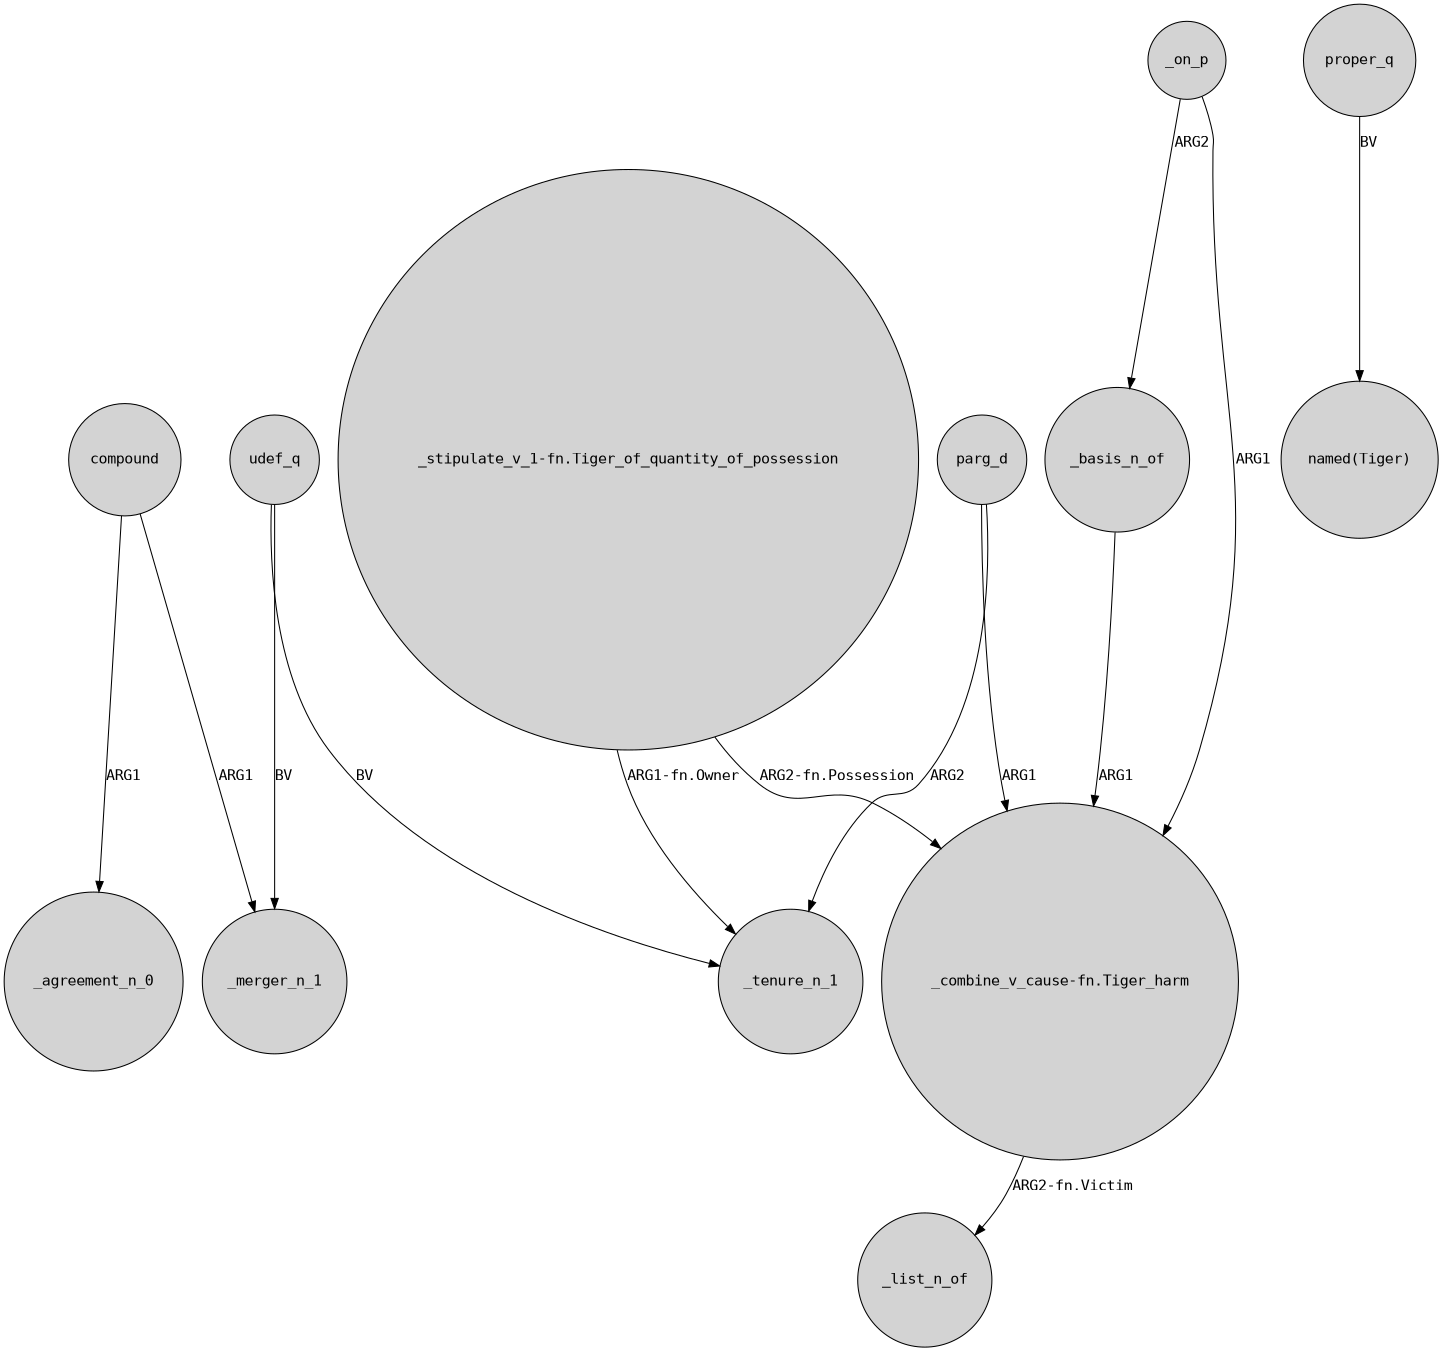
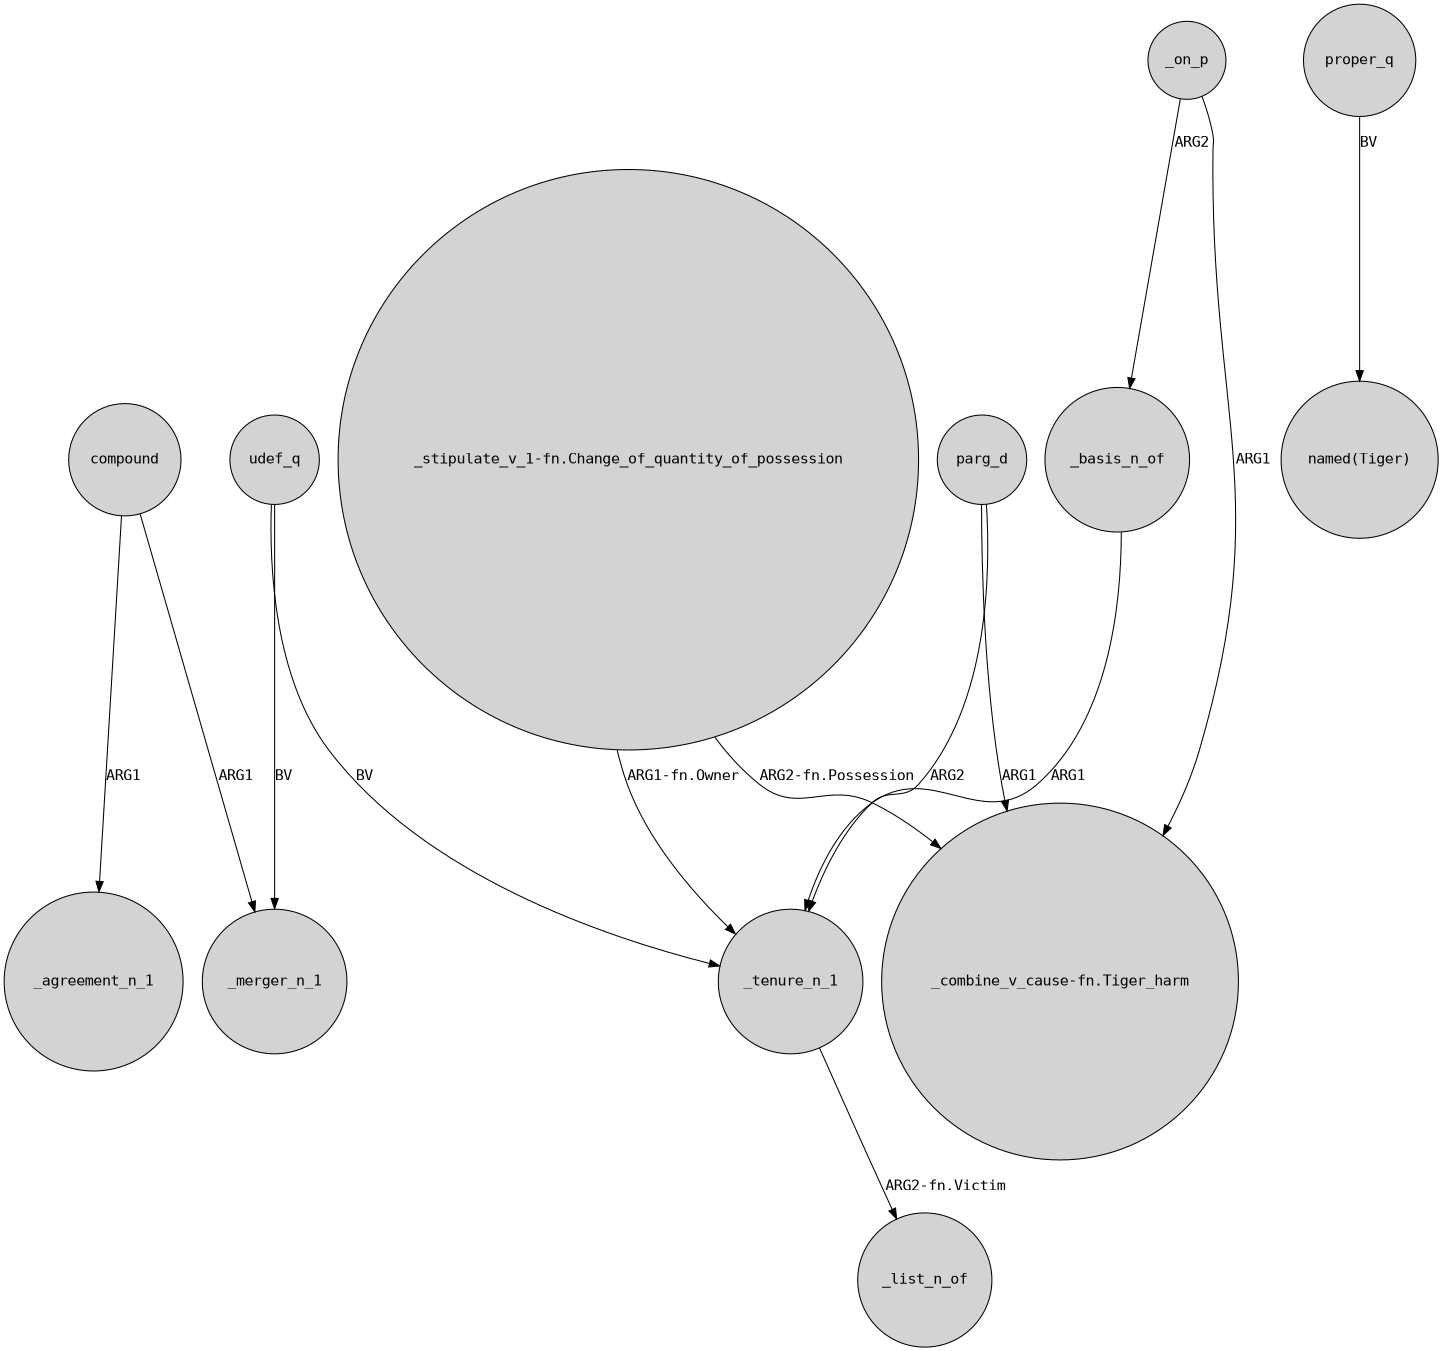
(628, 460) -> (628, 460)
(1108, 664) -> (1029, 789)
(94, 982) -> (94, 982)
(1006, 1194) -> (856, 1129)
